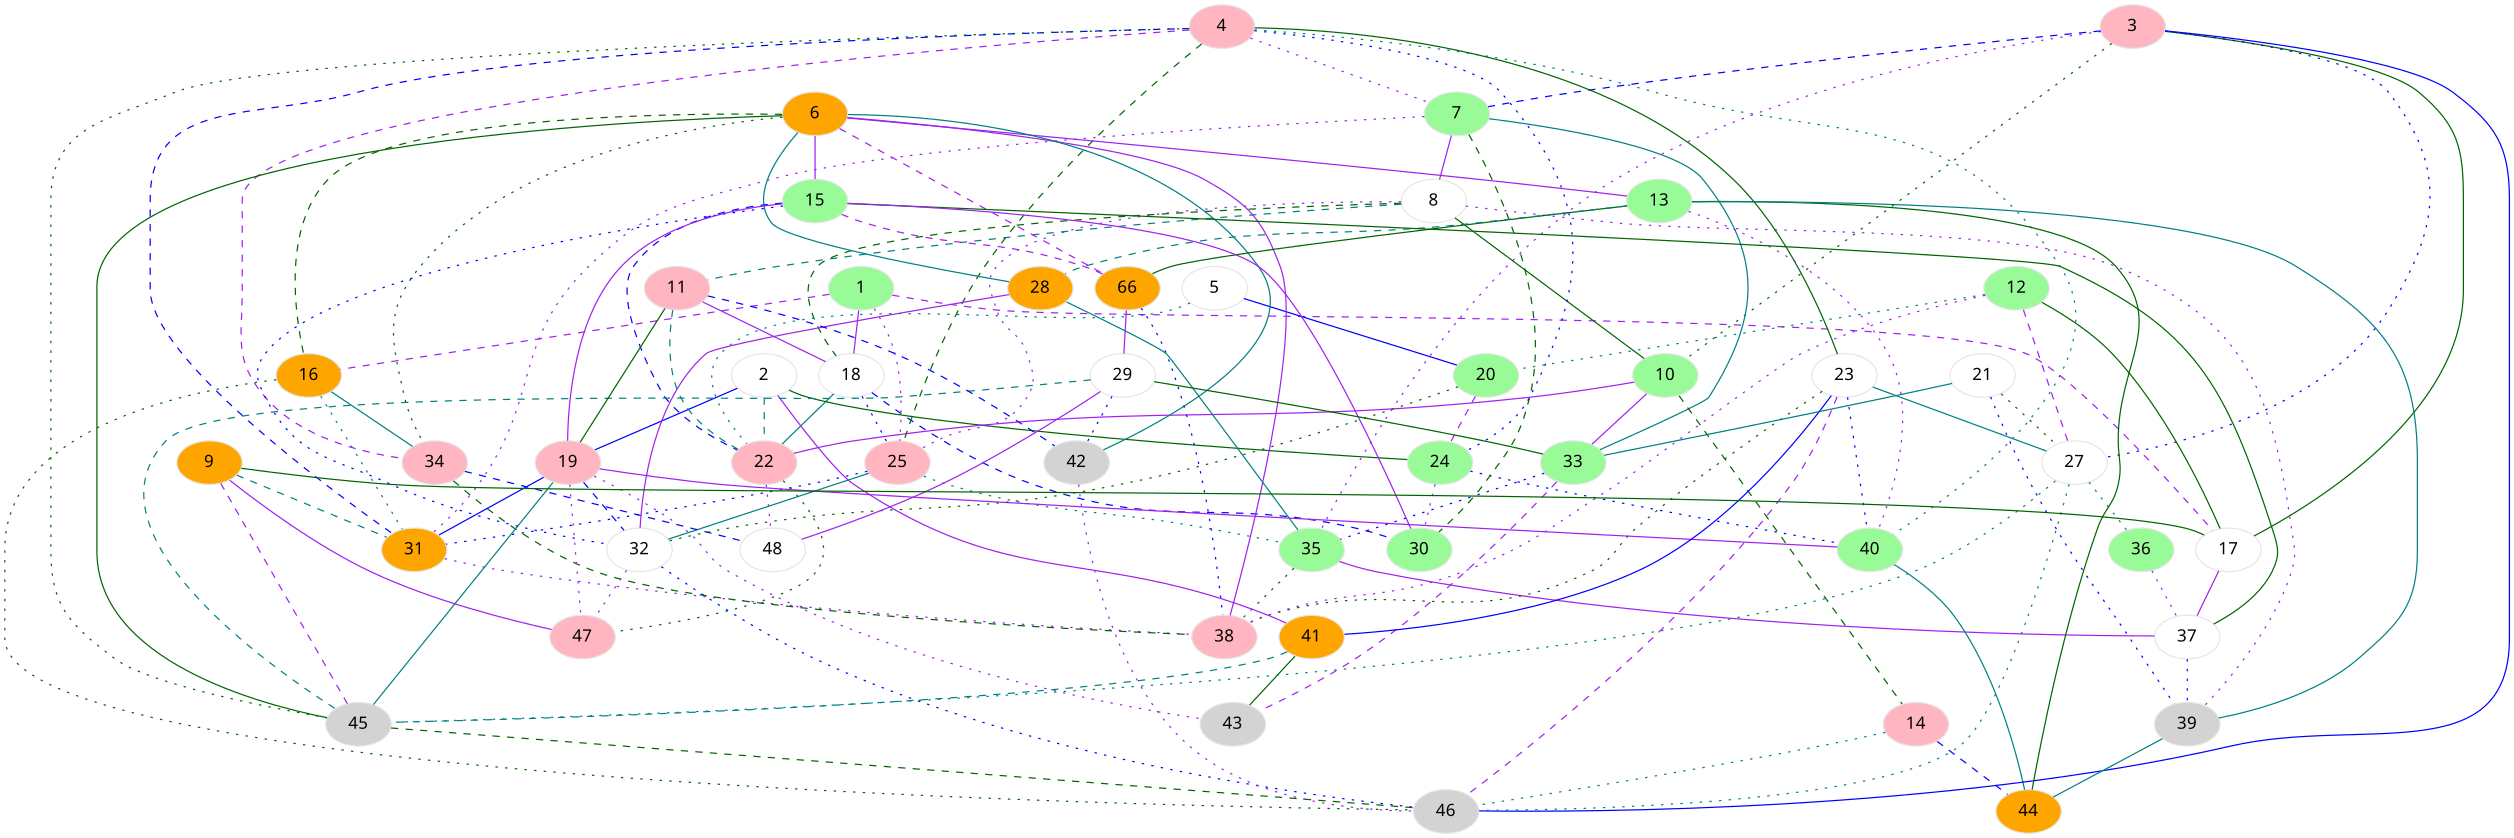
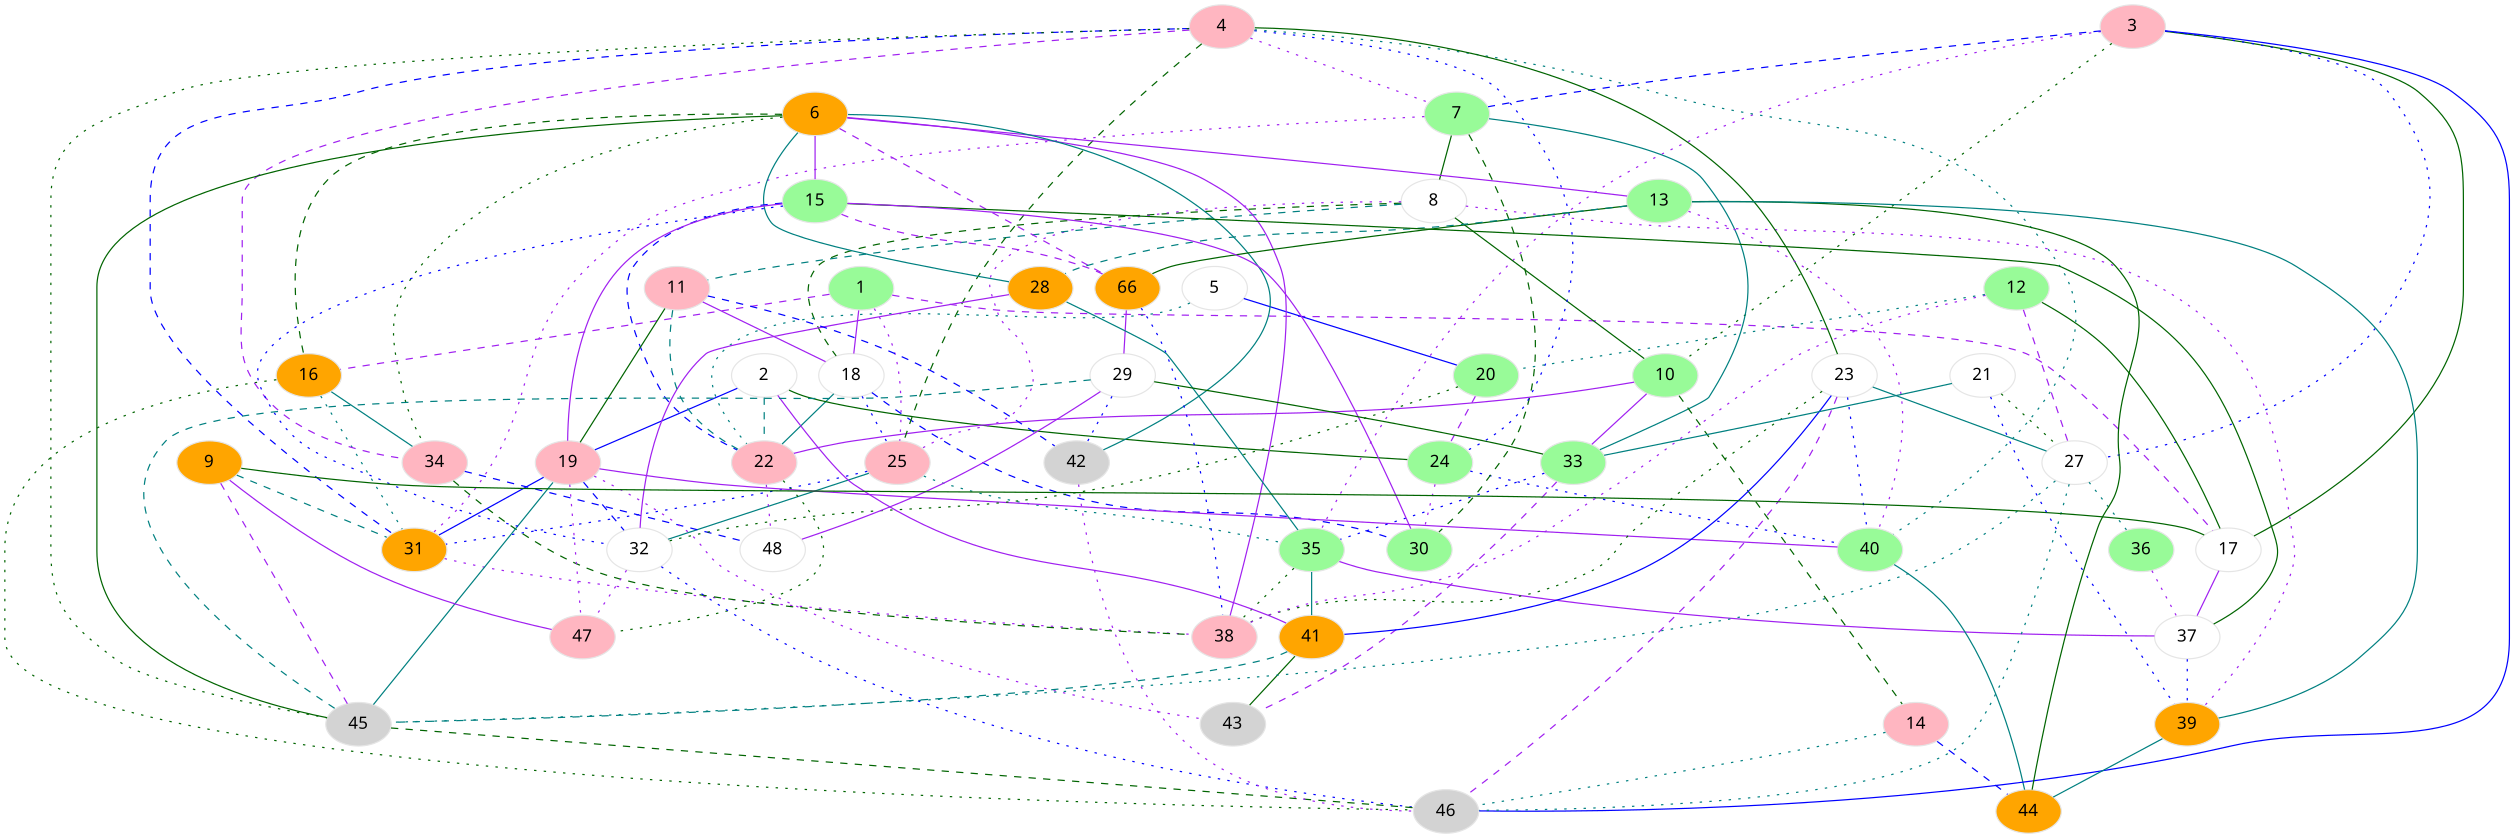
(1445, 158) -> (1445, 158)
none -> (1312, 594)
(2187, 724) -> (2187, 724)
